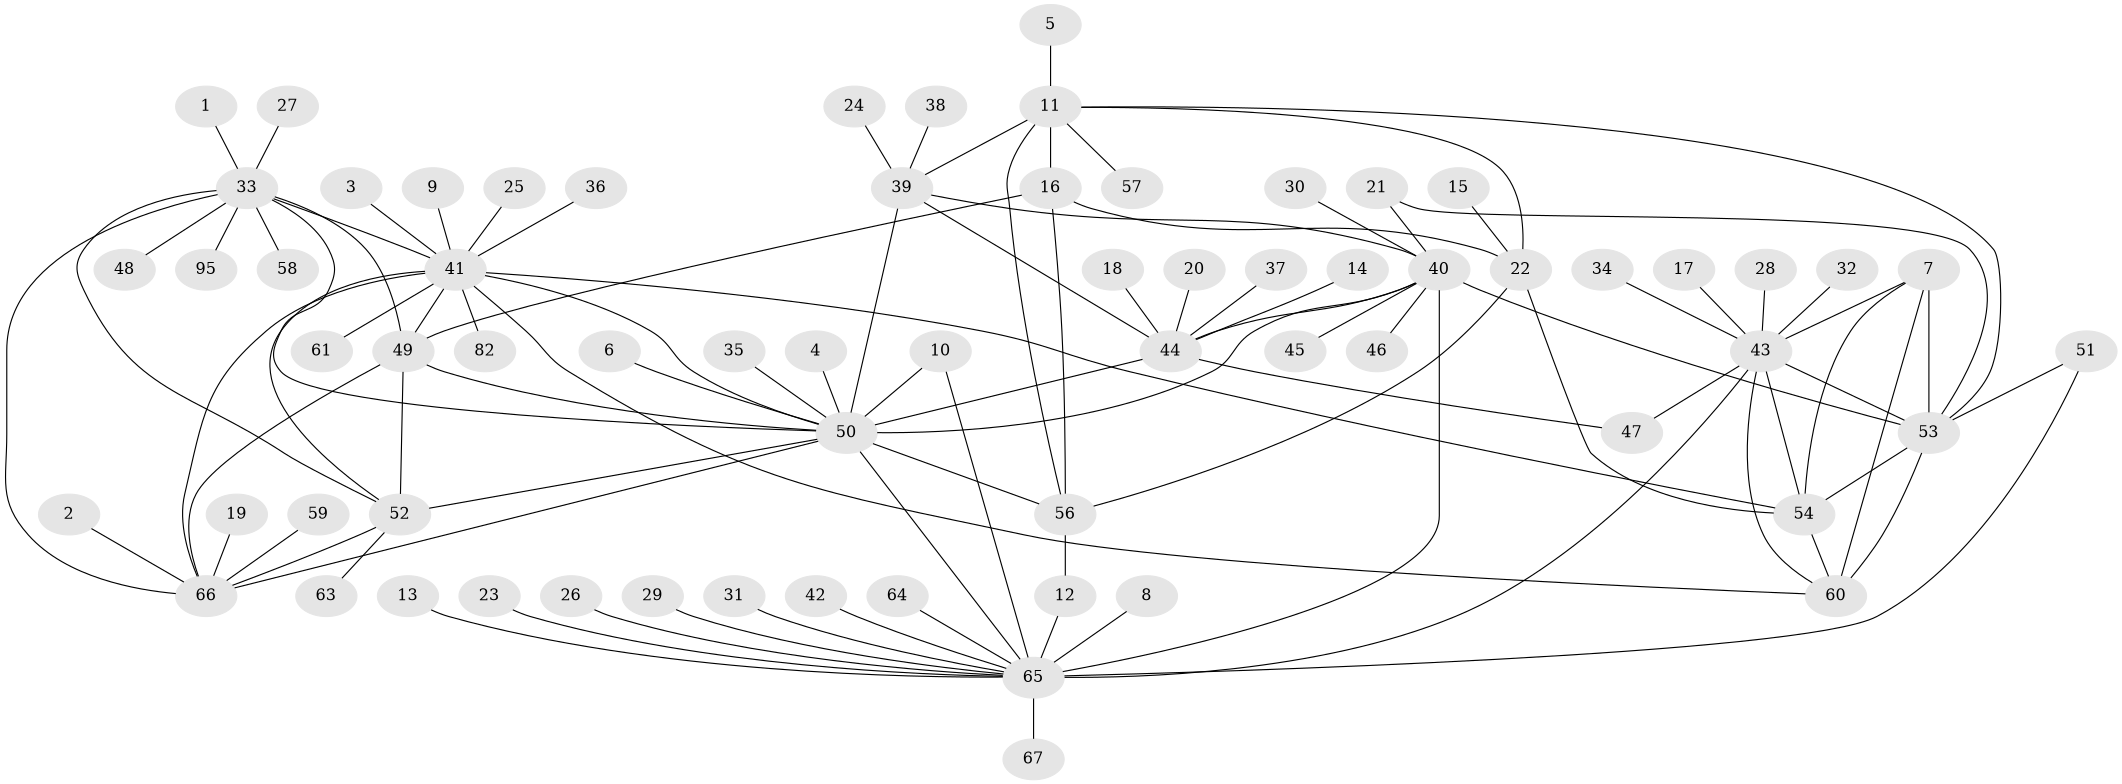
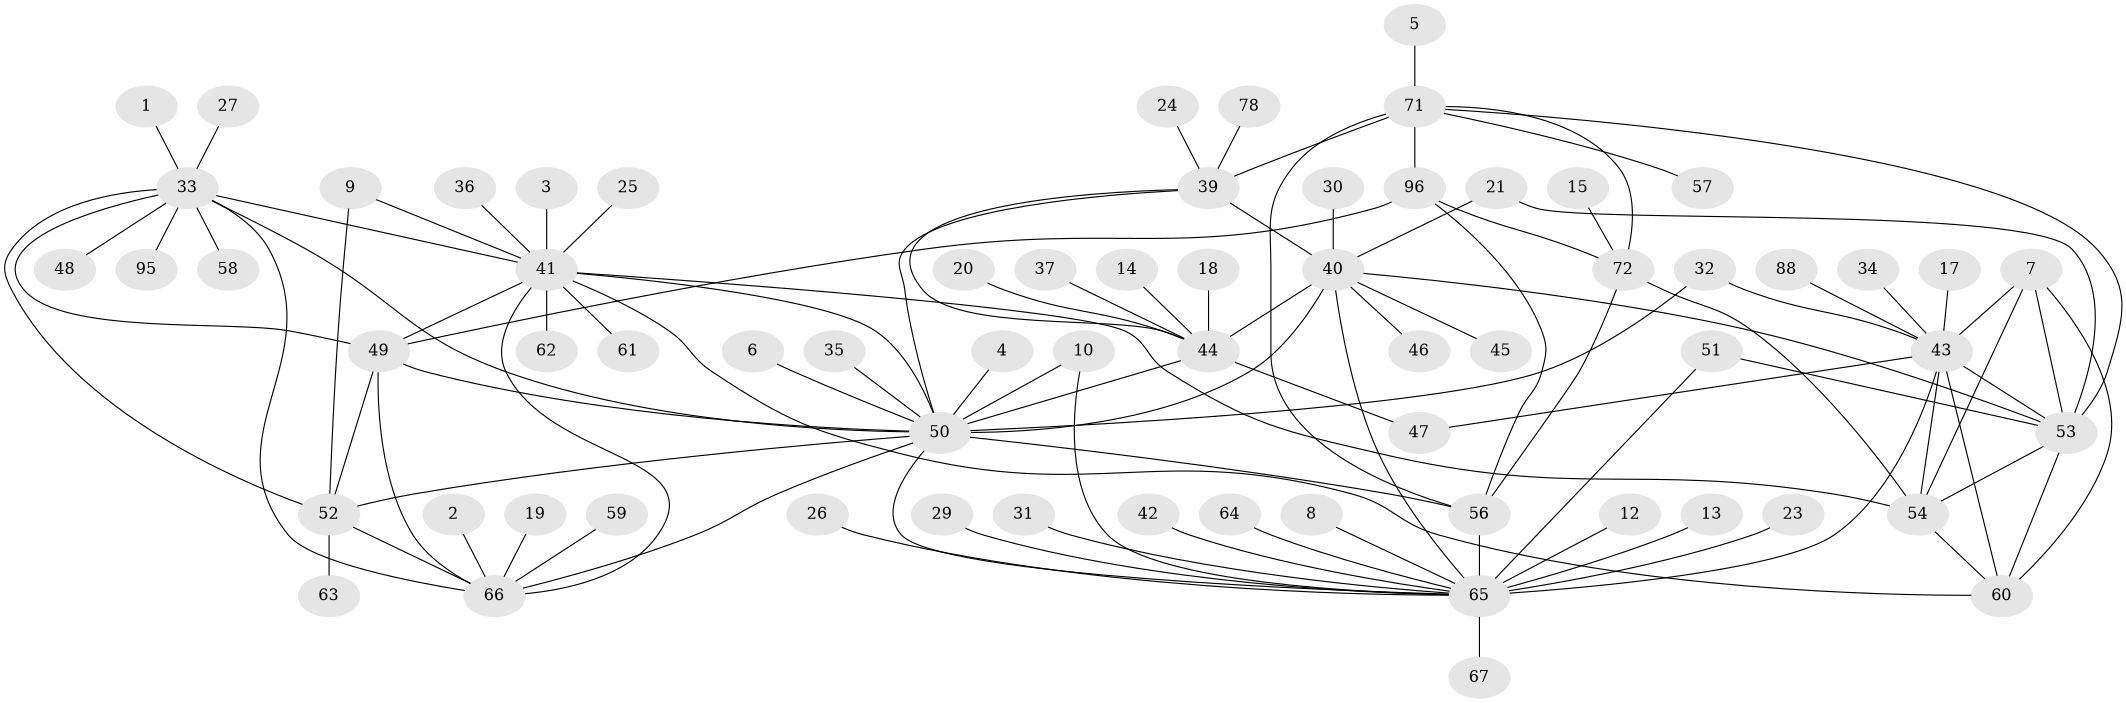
(936, 107) -> (1249, 107)
(1051, 107) -> (1415, 107)
(1051, 188) -> (1415, 188)
(1521, 270) -> (1623, 270)
(1766, 270) -> (1787, 270)
(485, 351) -> (547, 351)
(271, 375) -> (337, 351)
none -> (1323, 407)
(1065, 555) -> (1479, 555)
